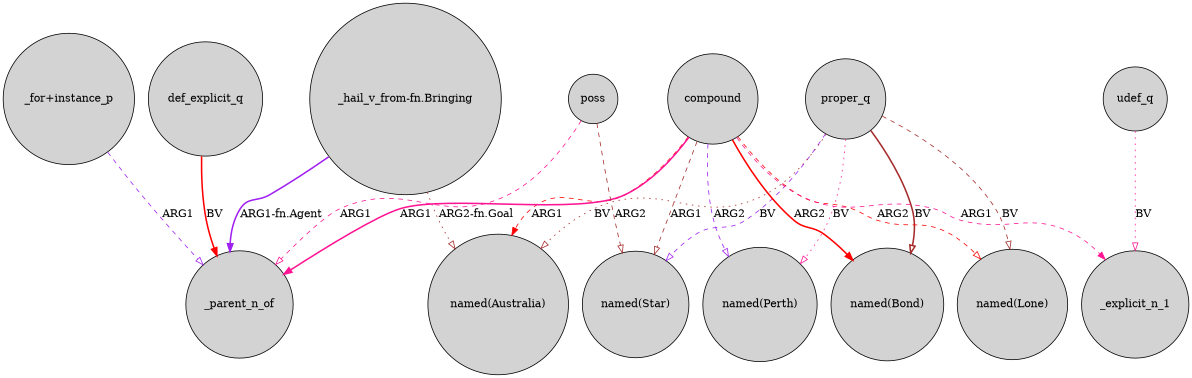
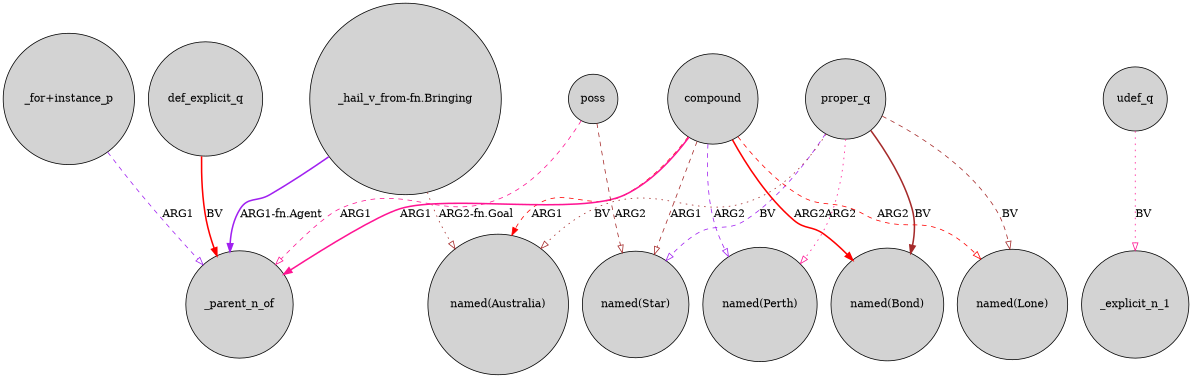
(903, 184) -> (903, 184)
(902, 204) -> none
(841, 215) -> (841, 215)
